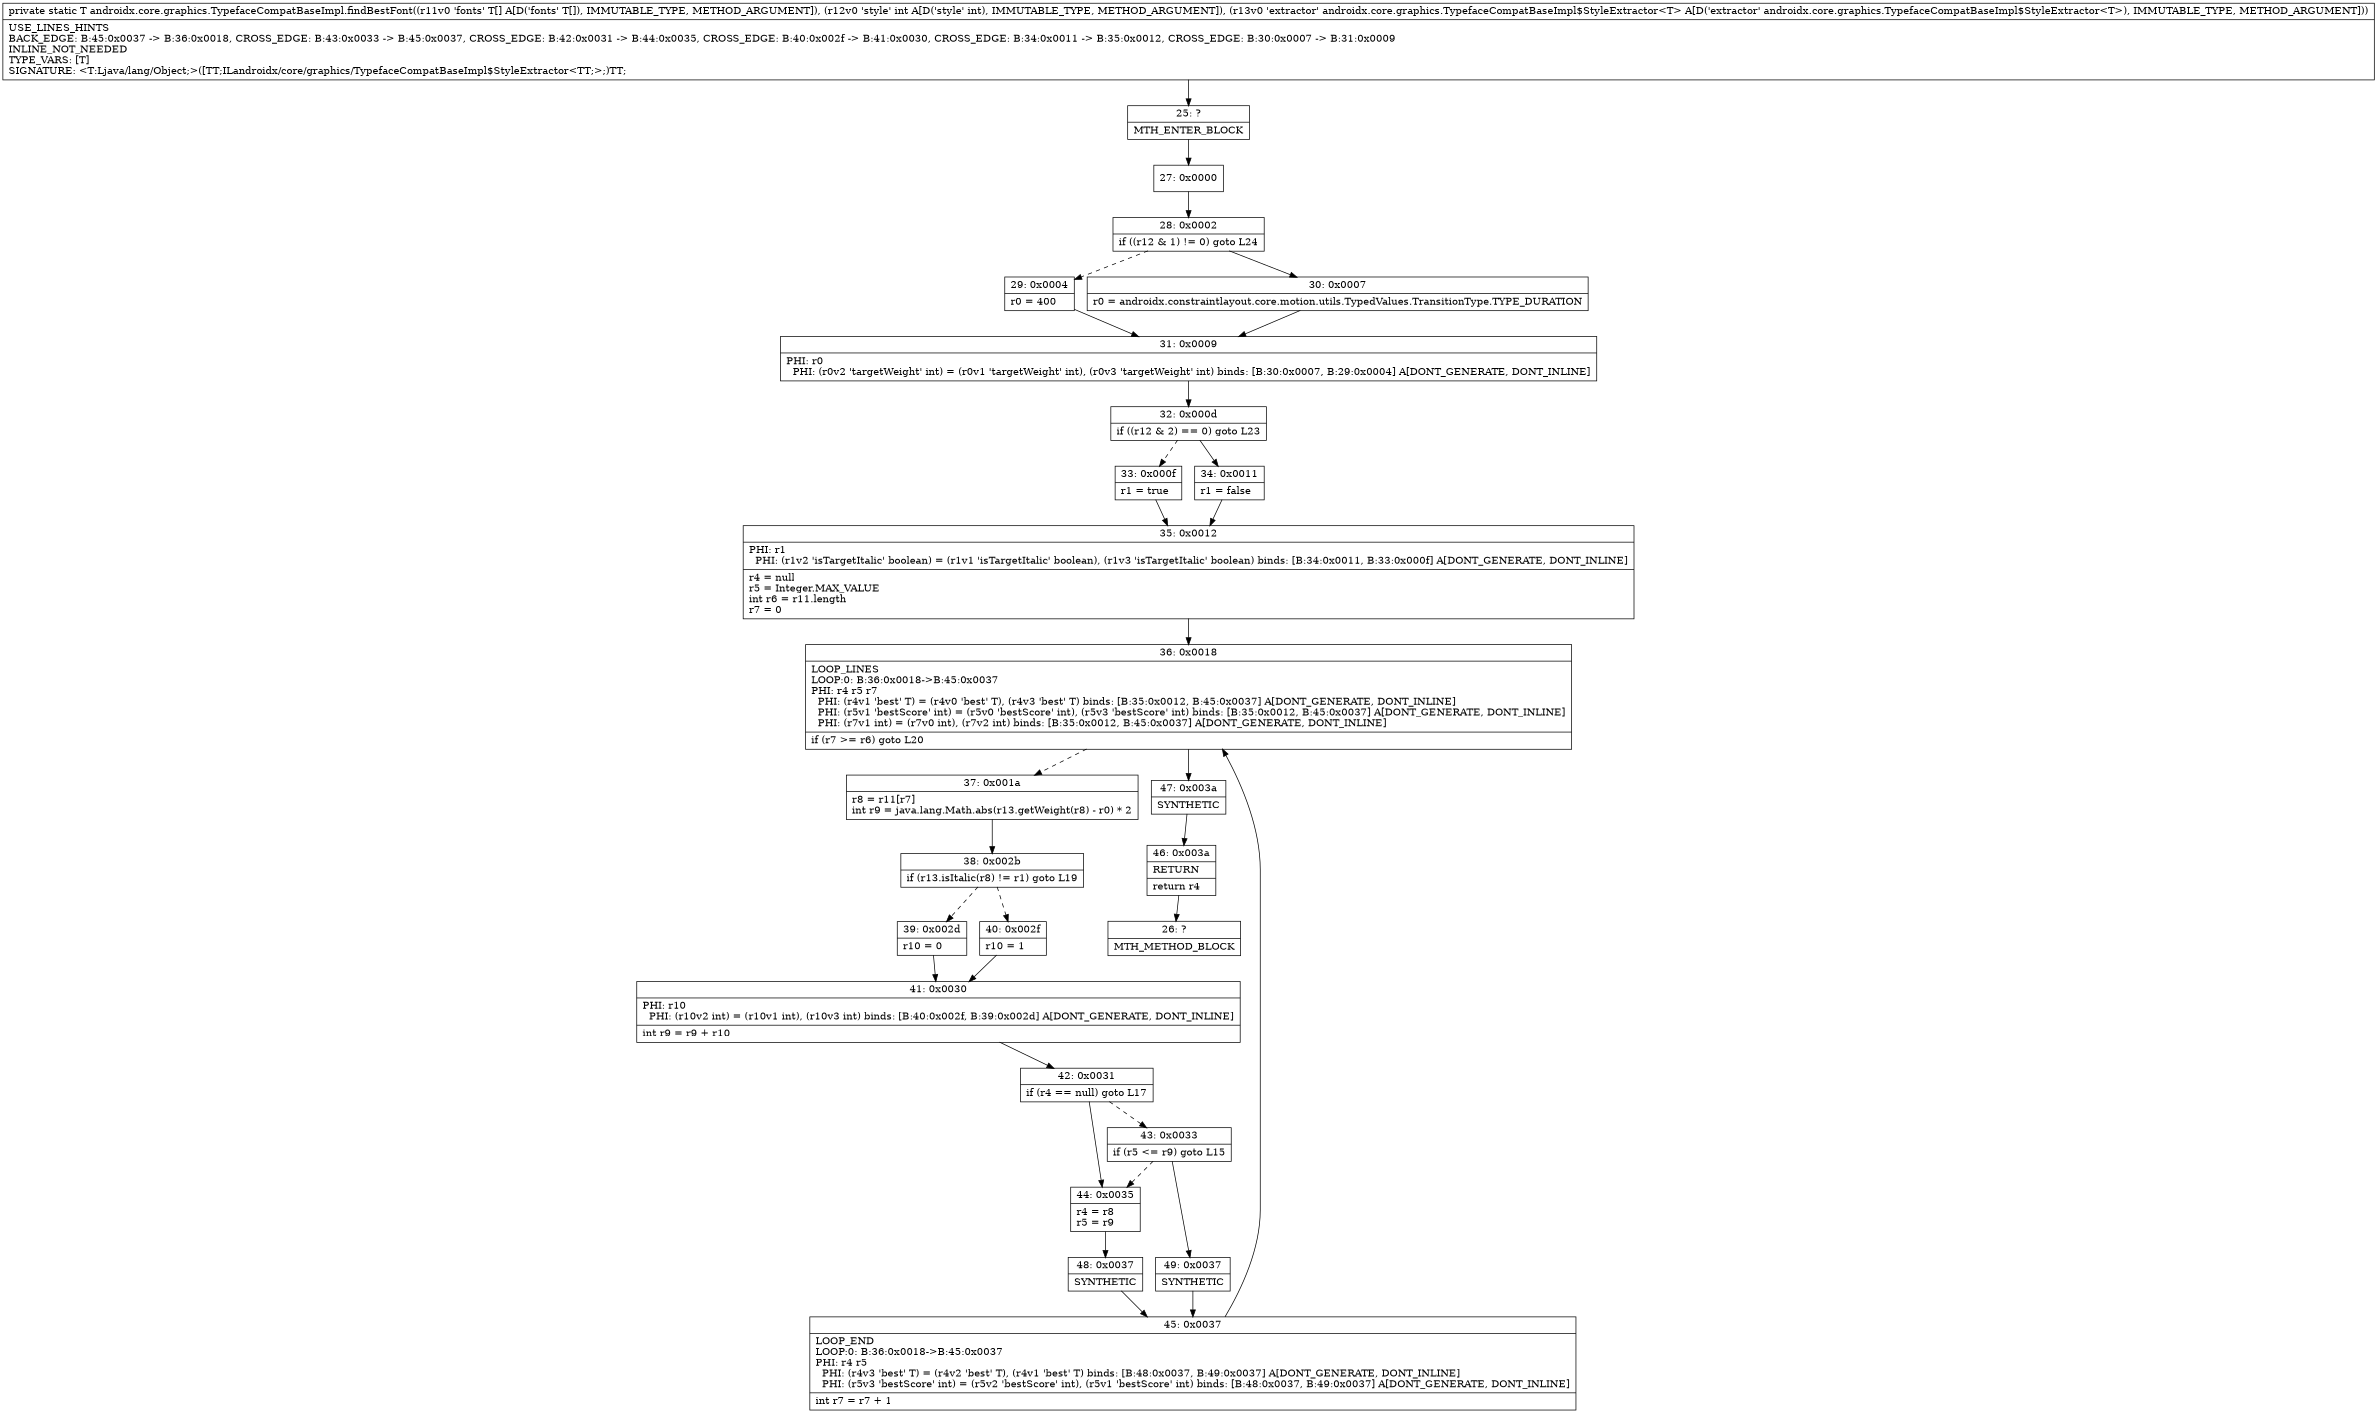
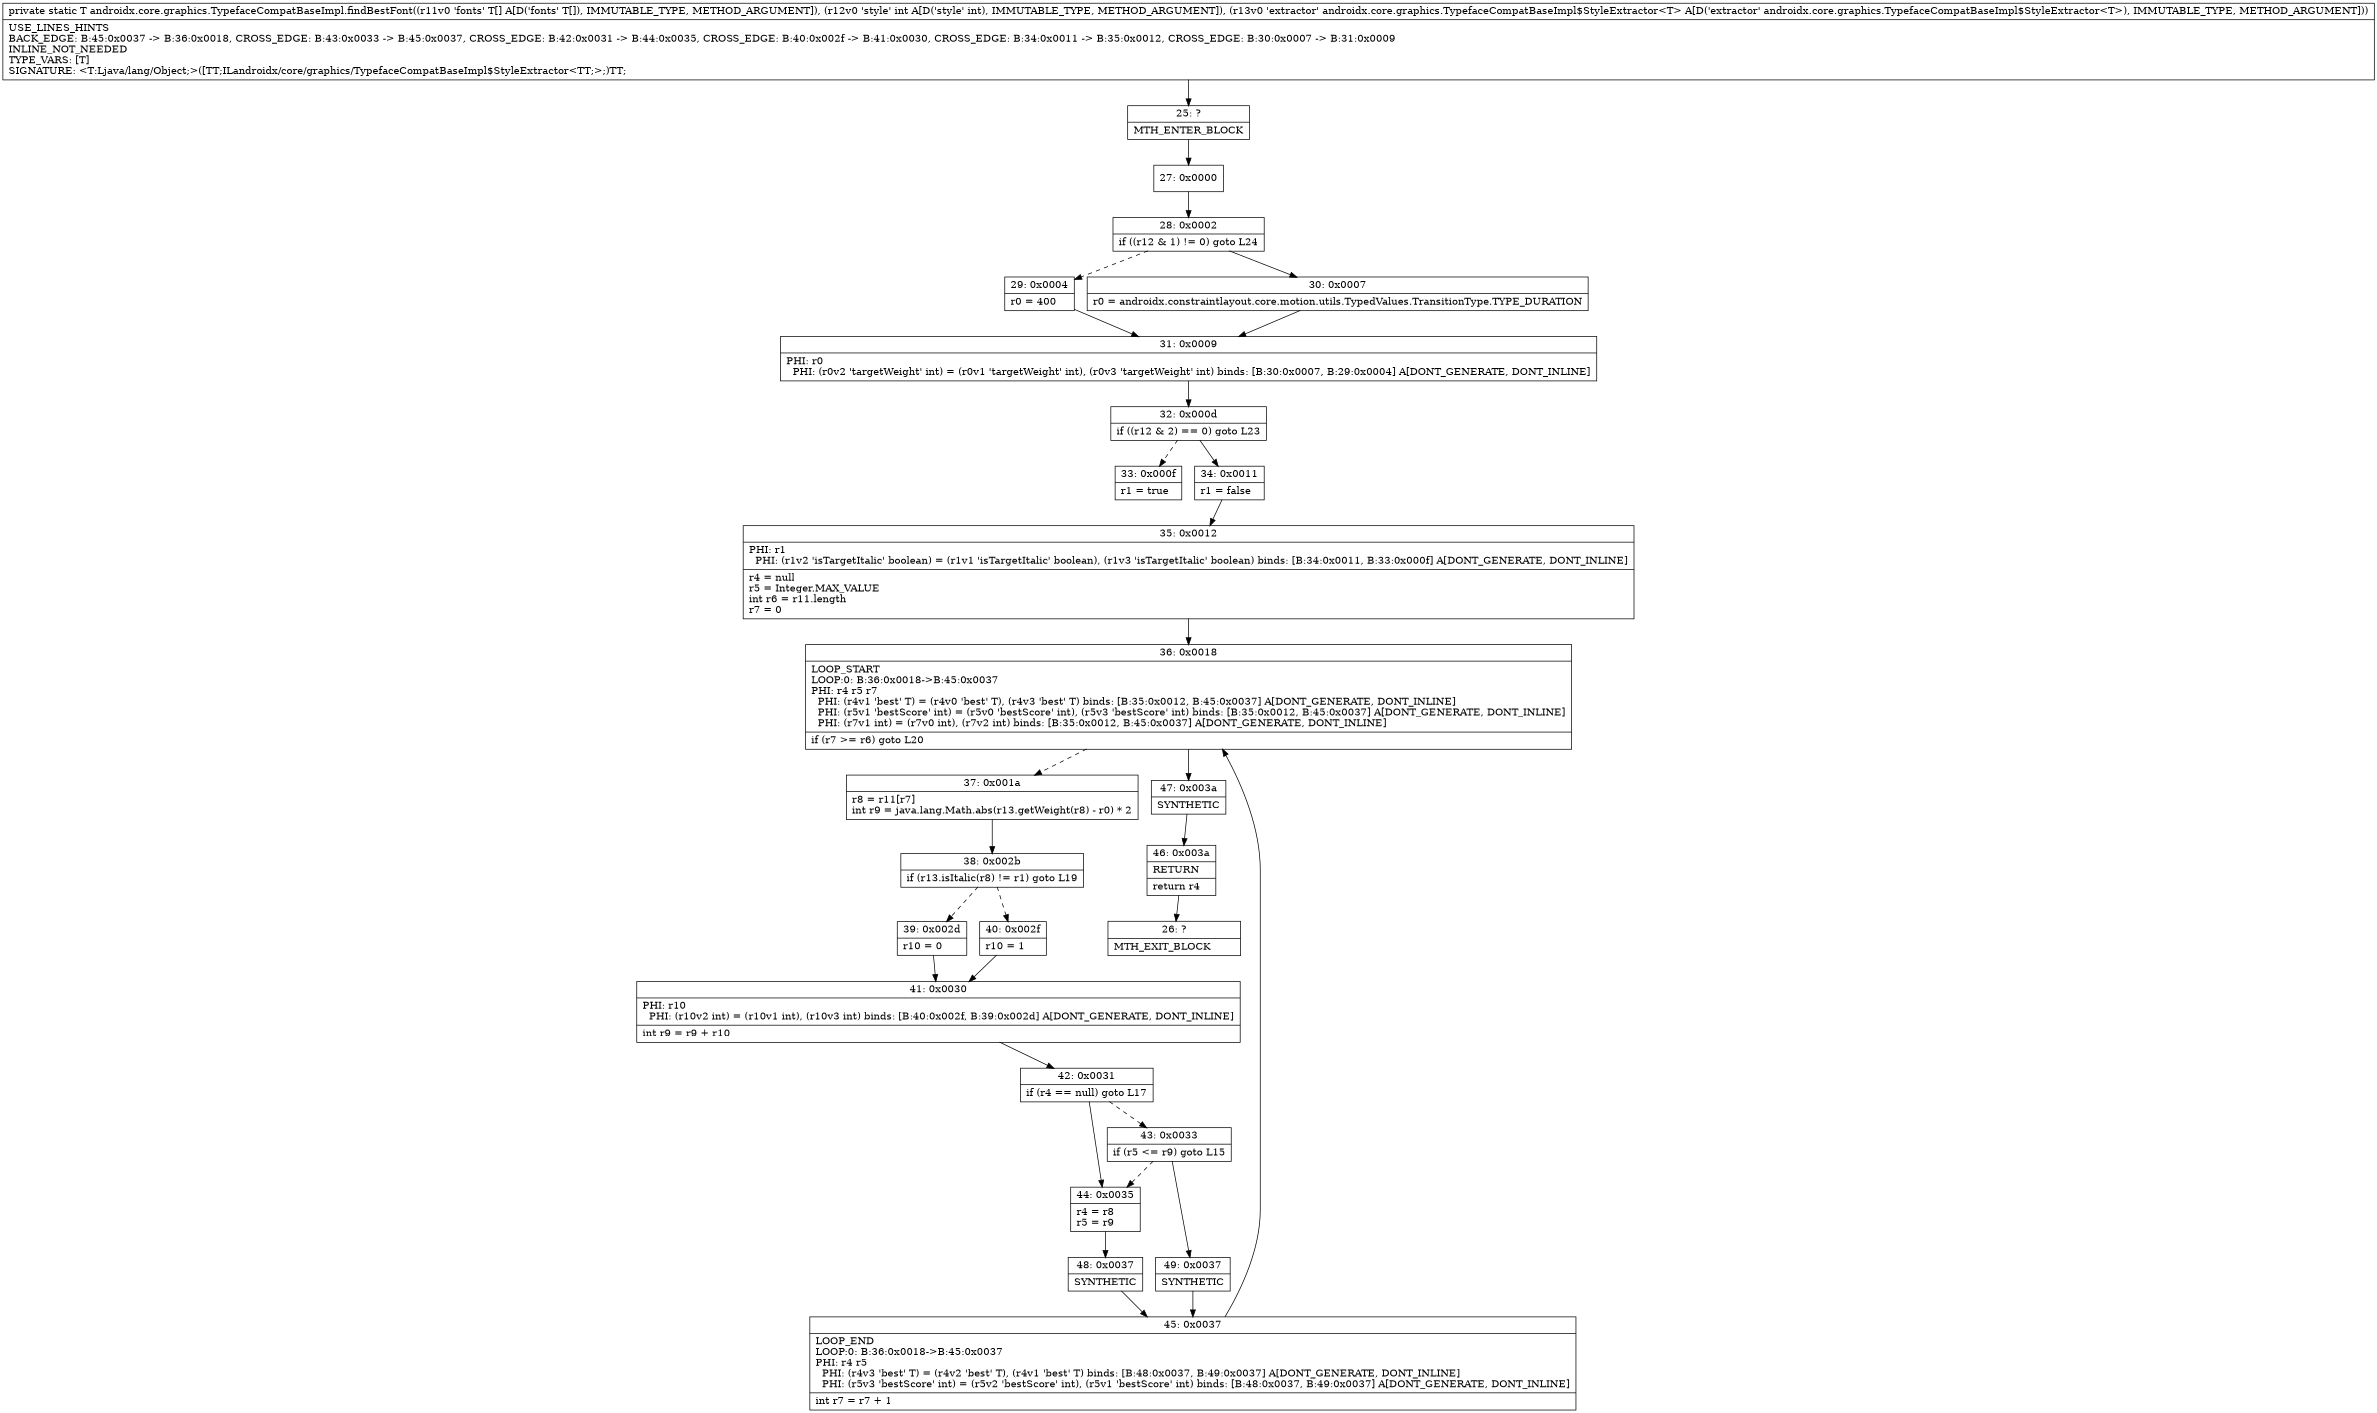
(1160, 509) -> none
(845, 669) -> (846, 669)
(1174, 947) -> (1162, 947)
